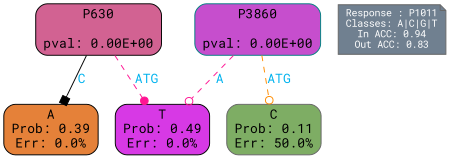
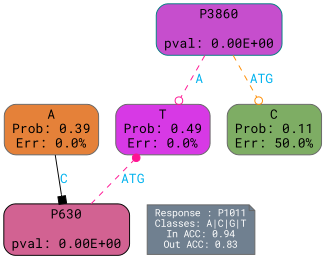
(77, 75) -> (58, 175)
(51, 130) -> (51, 130)
(162, 130) -> (163, 130)
